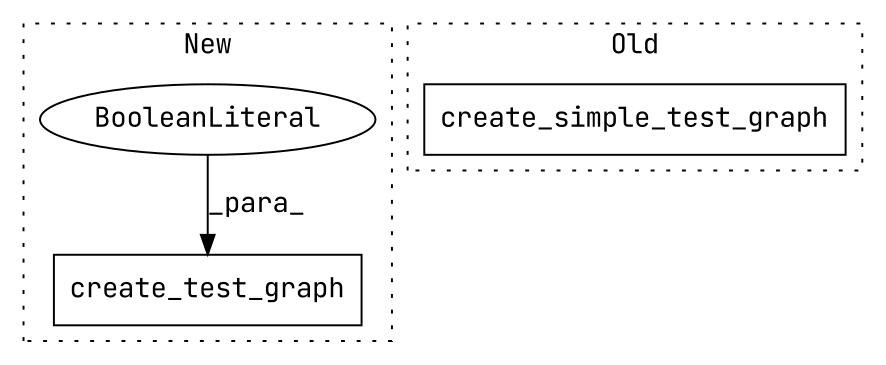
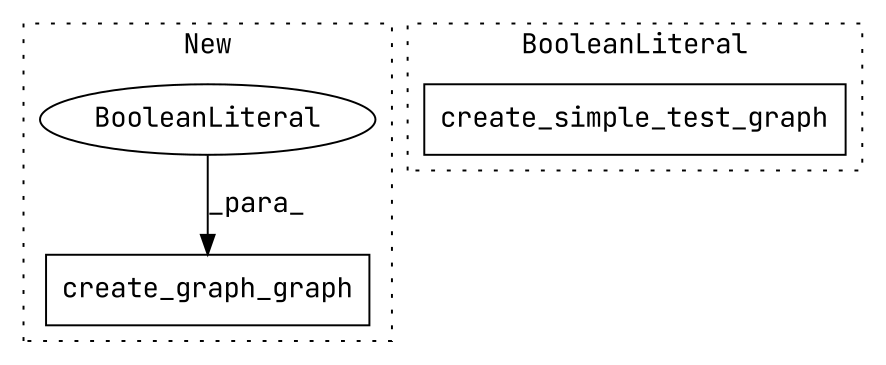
(635, 46) -> (635, 46)
(208, 290) -> (208, 290)
